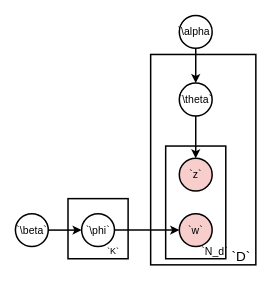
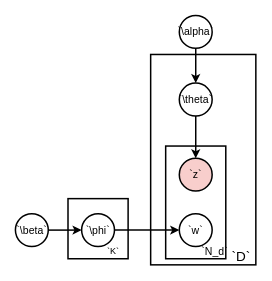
(195, 230) -> (195, 230)
